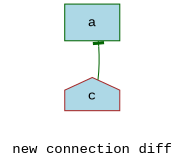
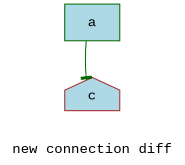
(99, 63) -> (85, 58)
